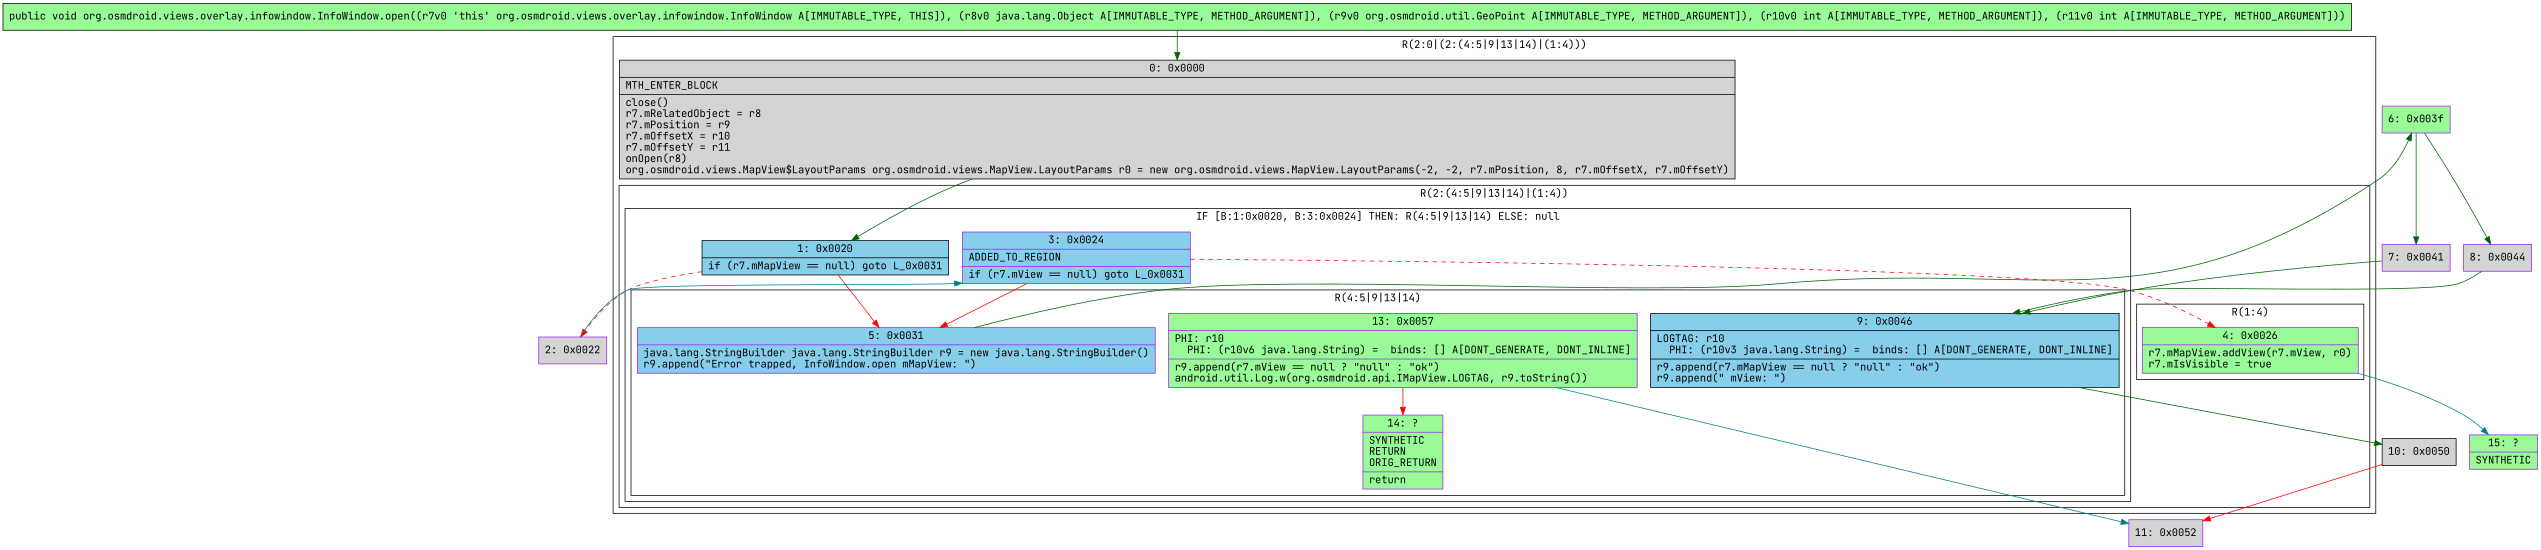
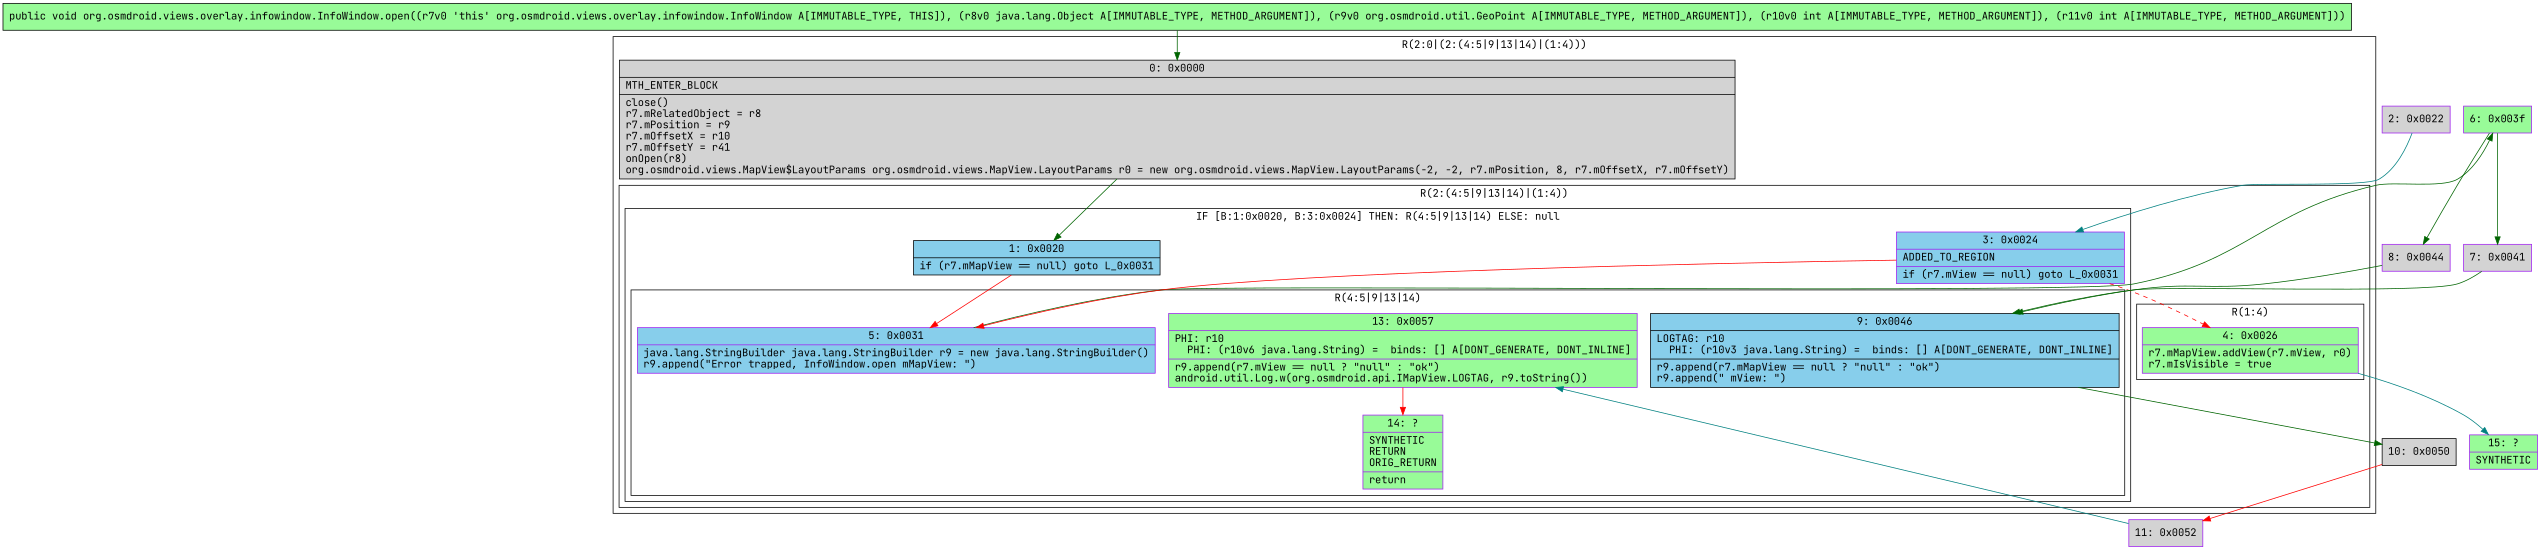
(678, 148) -> (678, 148)
(649, 282) -> none
(1838, 455) -> (1846, 456)
